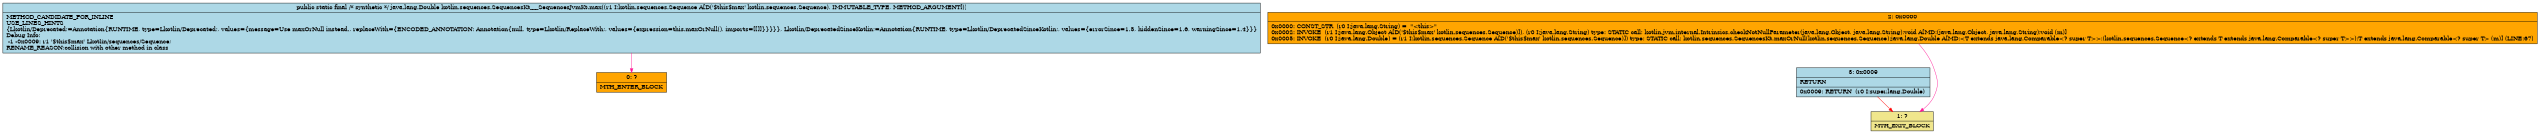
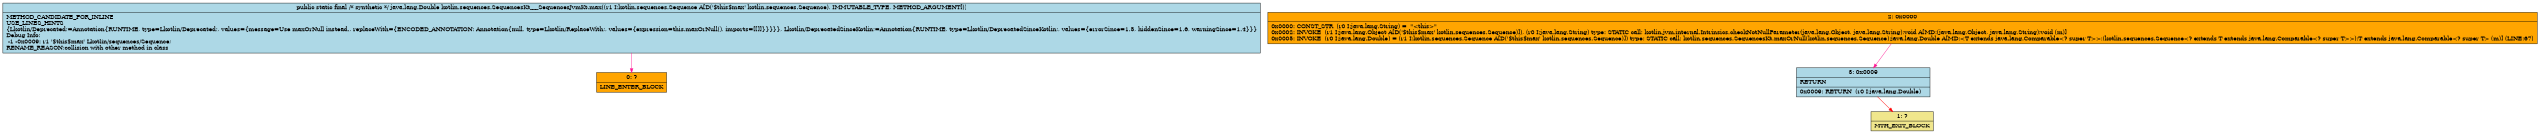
(1936, 76) -> (1884, 54)
(631, 87) -> (632, 87)
(1863, 92) -> (1861, 92)
